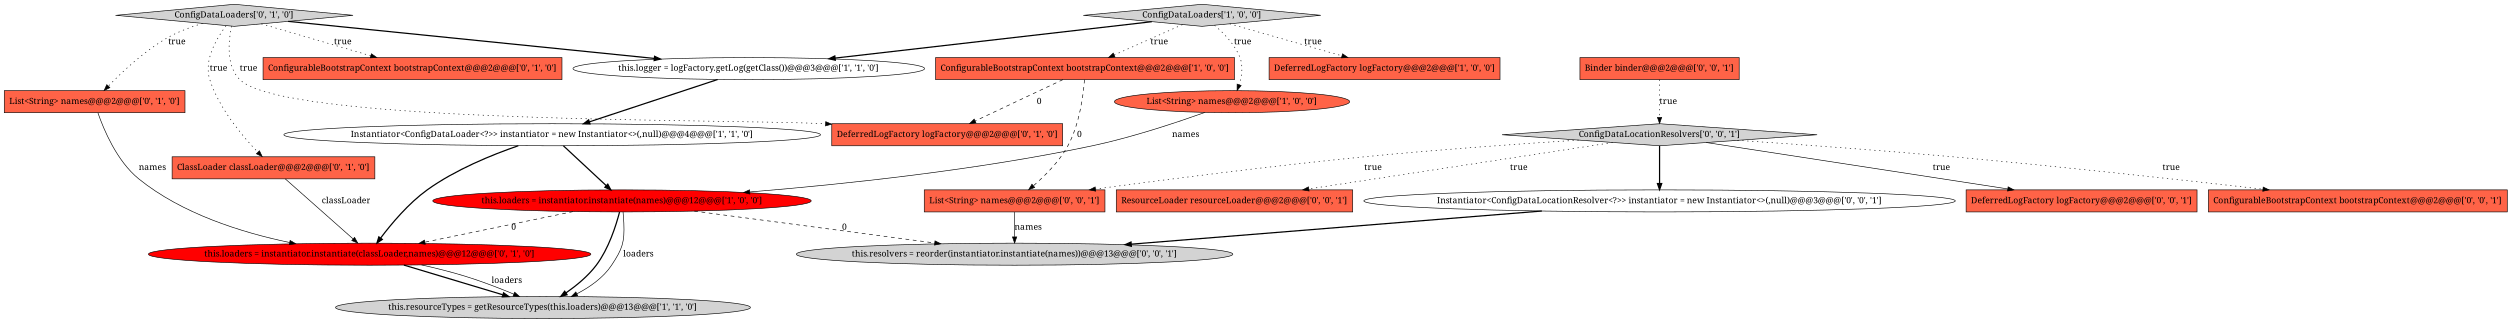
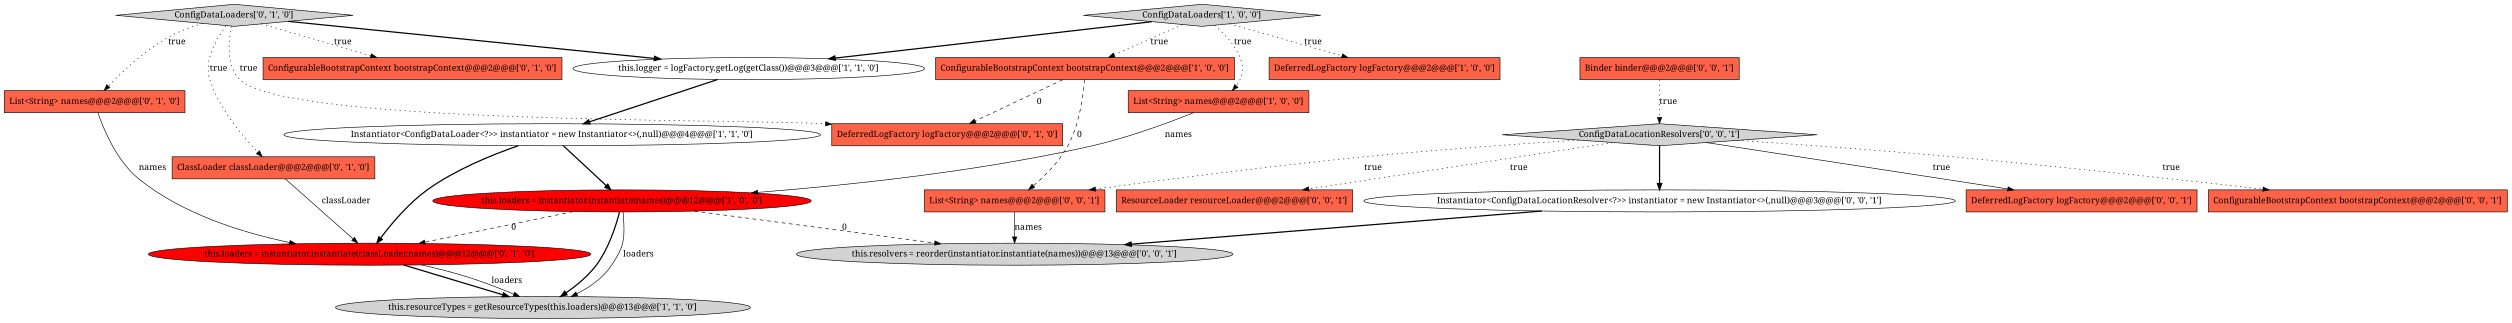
(1232, 102) -> (1219, 102)
